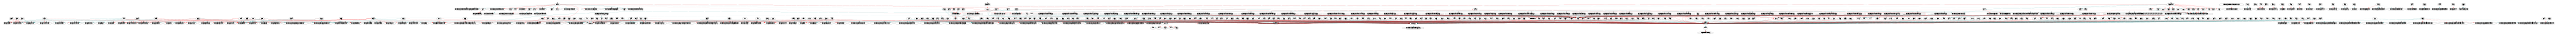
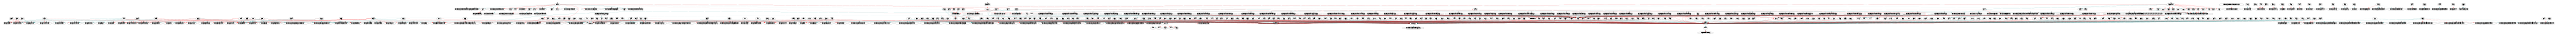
none -> (1976, 14)
